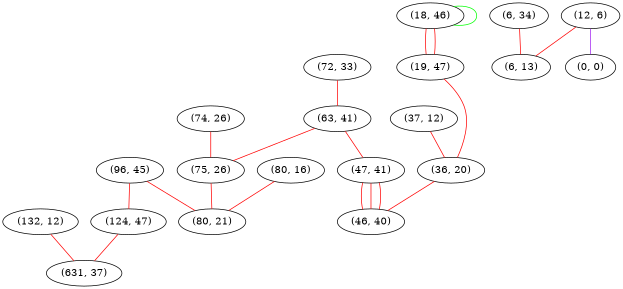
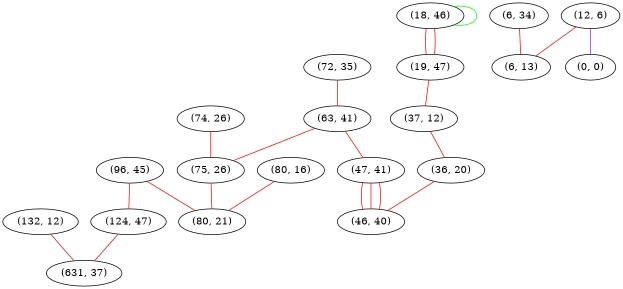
(337, 67) -> (337, 67)
(466, 115) -> (427, 93)
